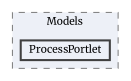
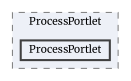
(65, 22) -> (65, 22)
